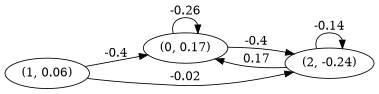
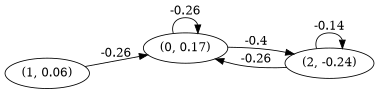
(116, 54) -> (116, 54)
(256, 59) -> (256, 59)
(186, 86) -> none
